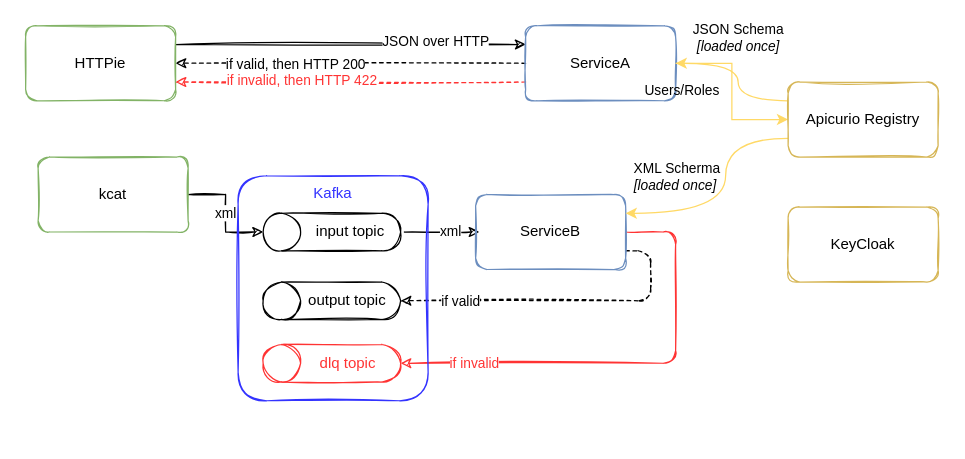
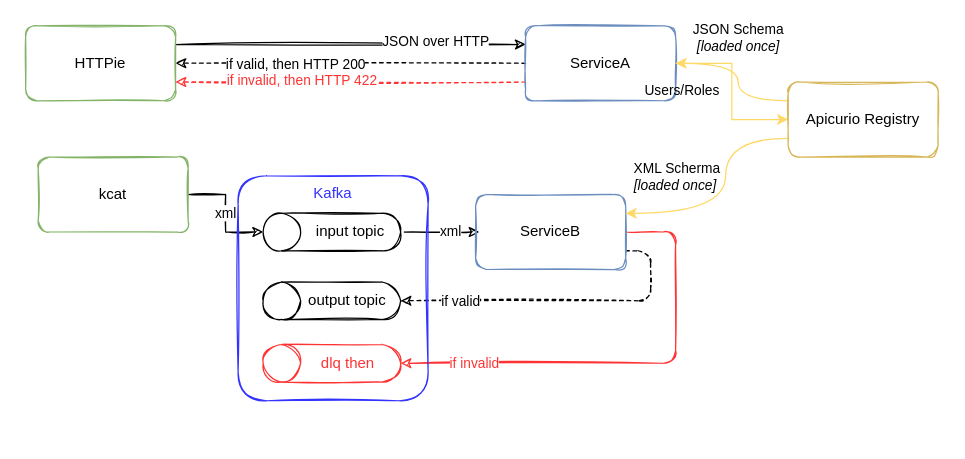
(863, 244) -> none
(348, 363) -> (348, 363)
